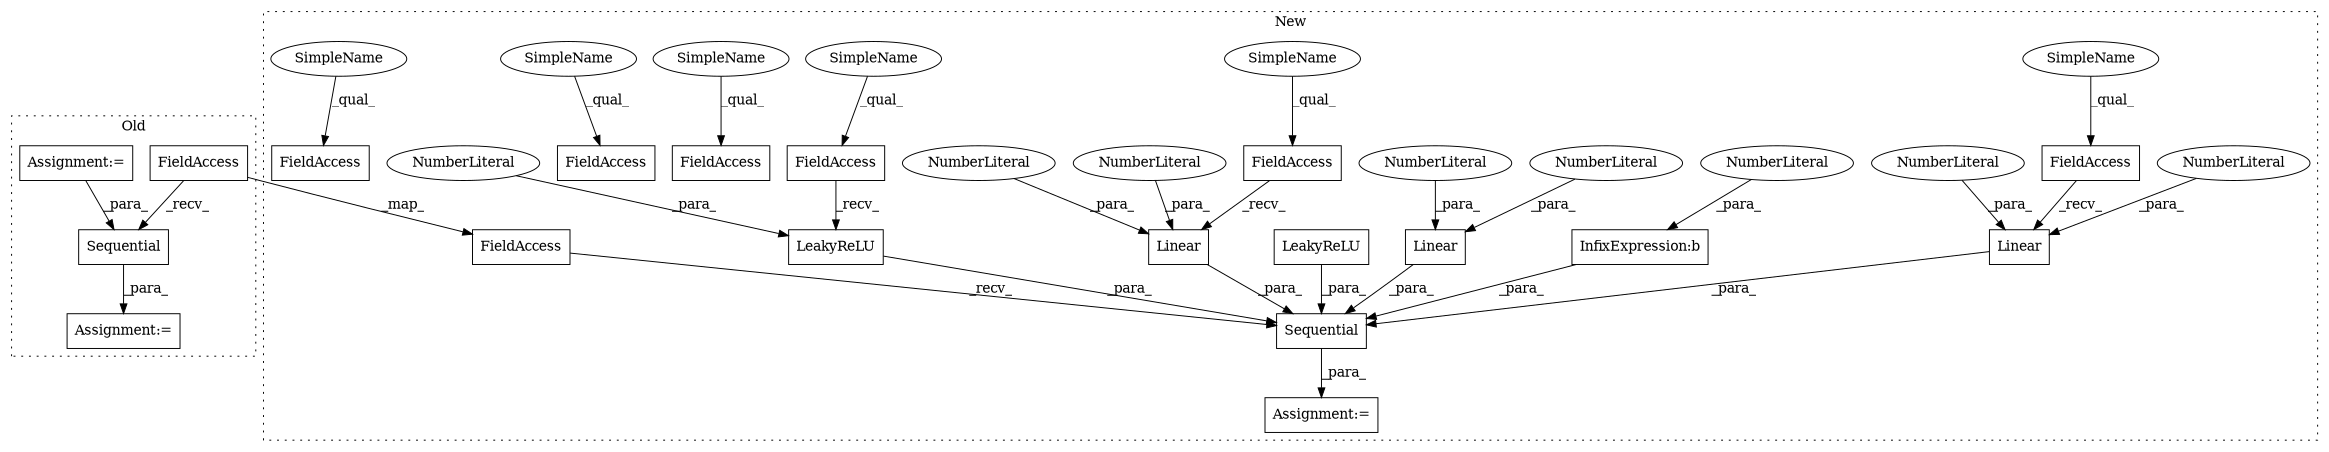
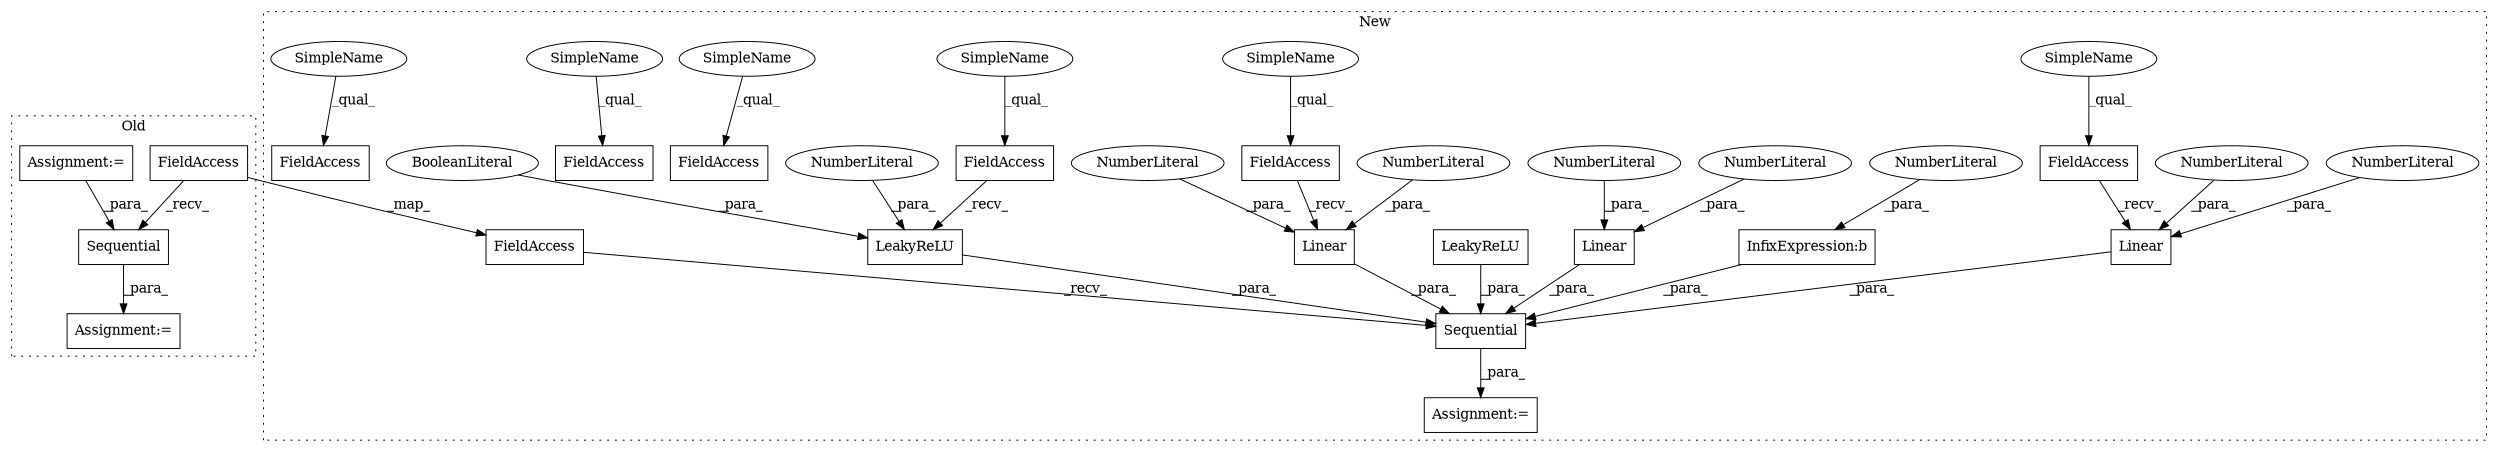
none -> (462, 163)
